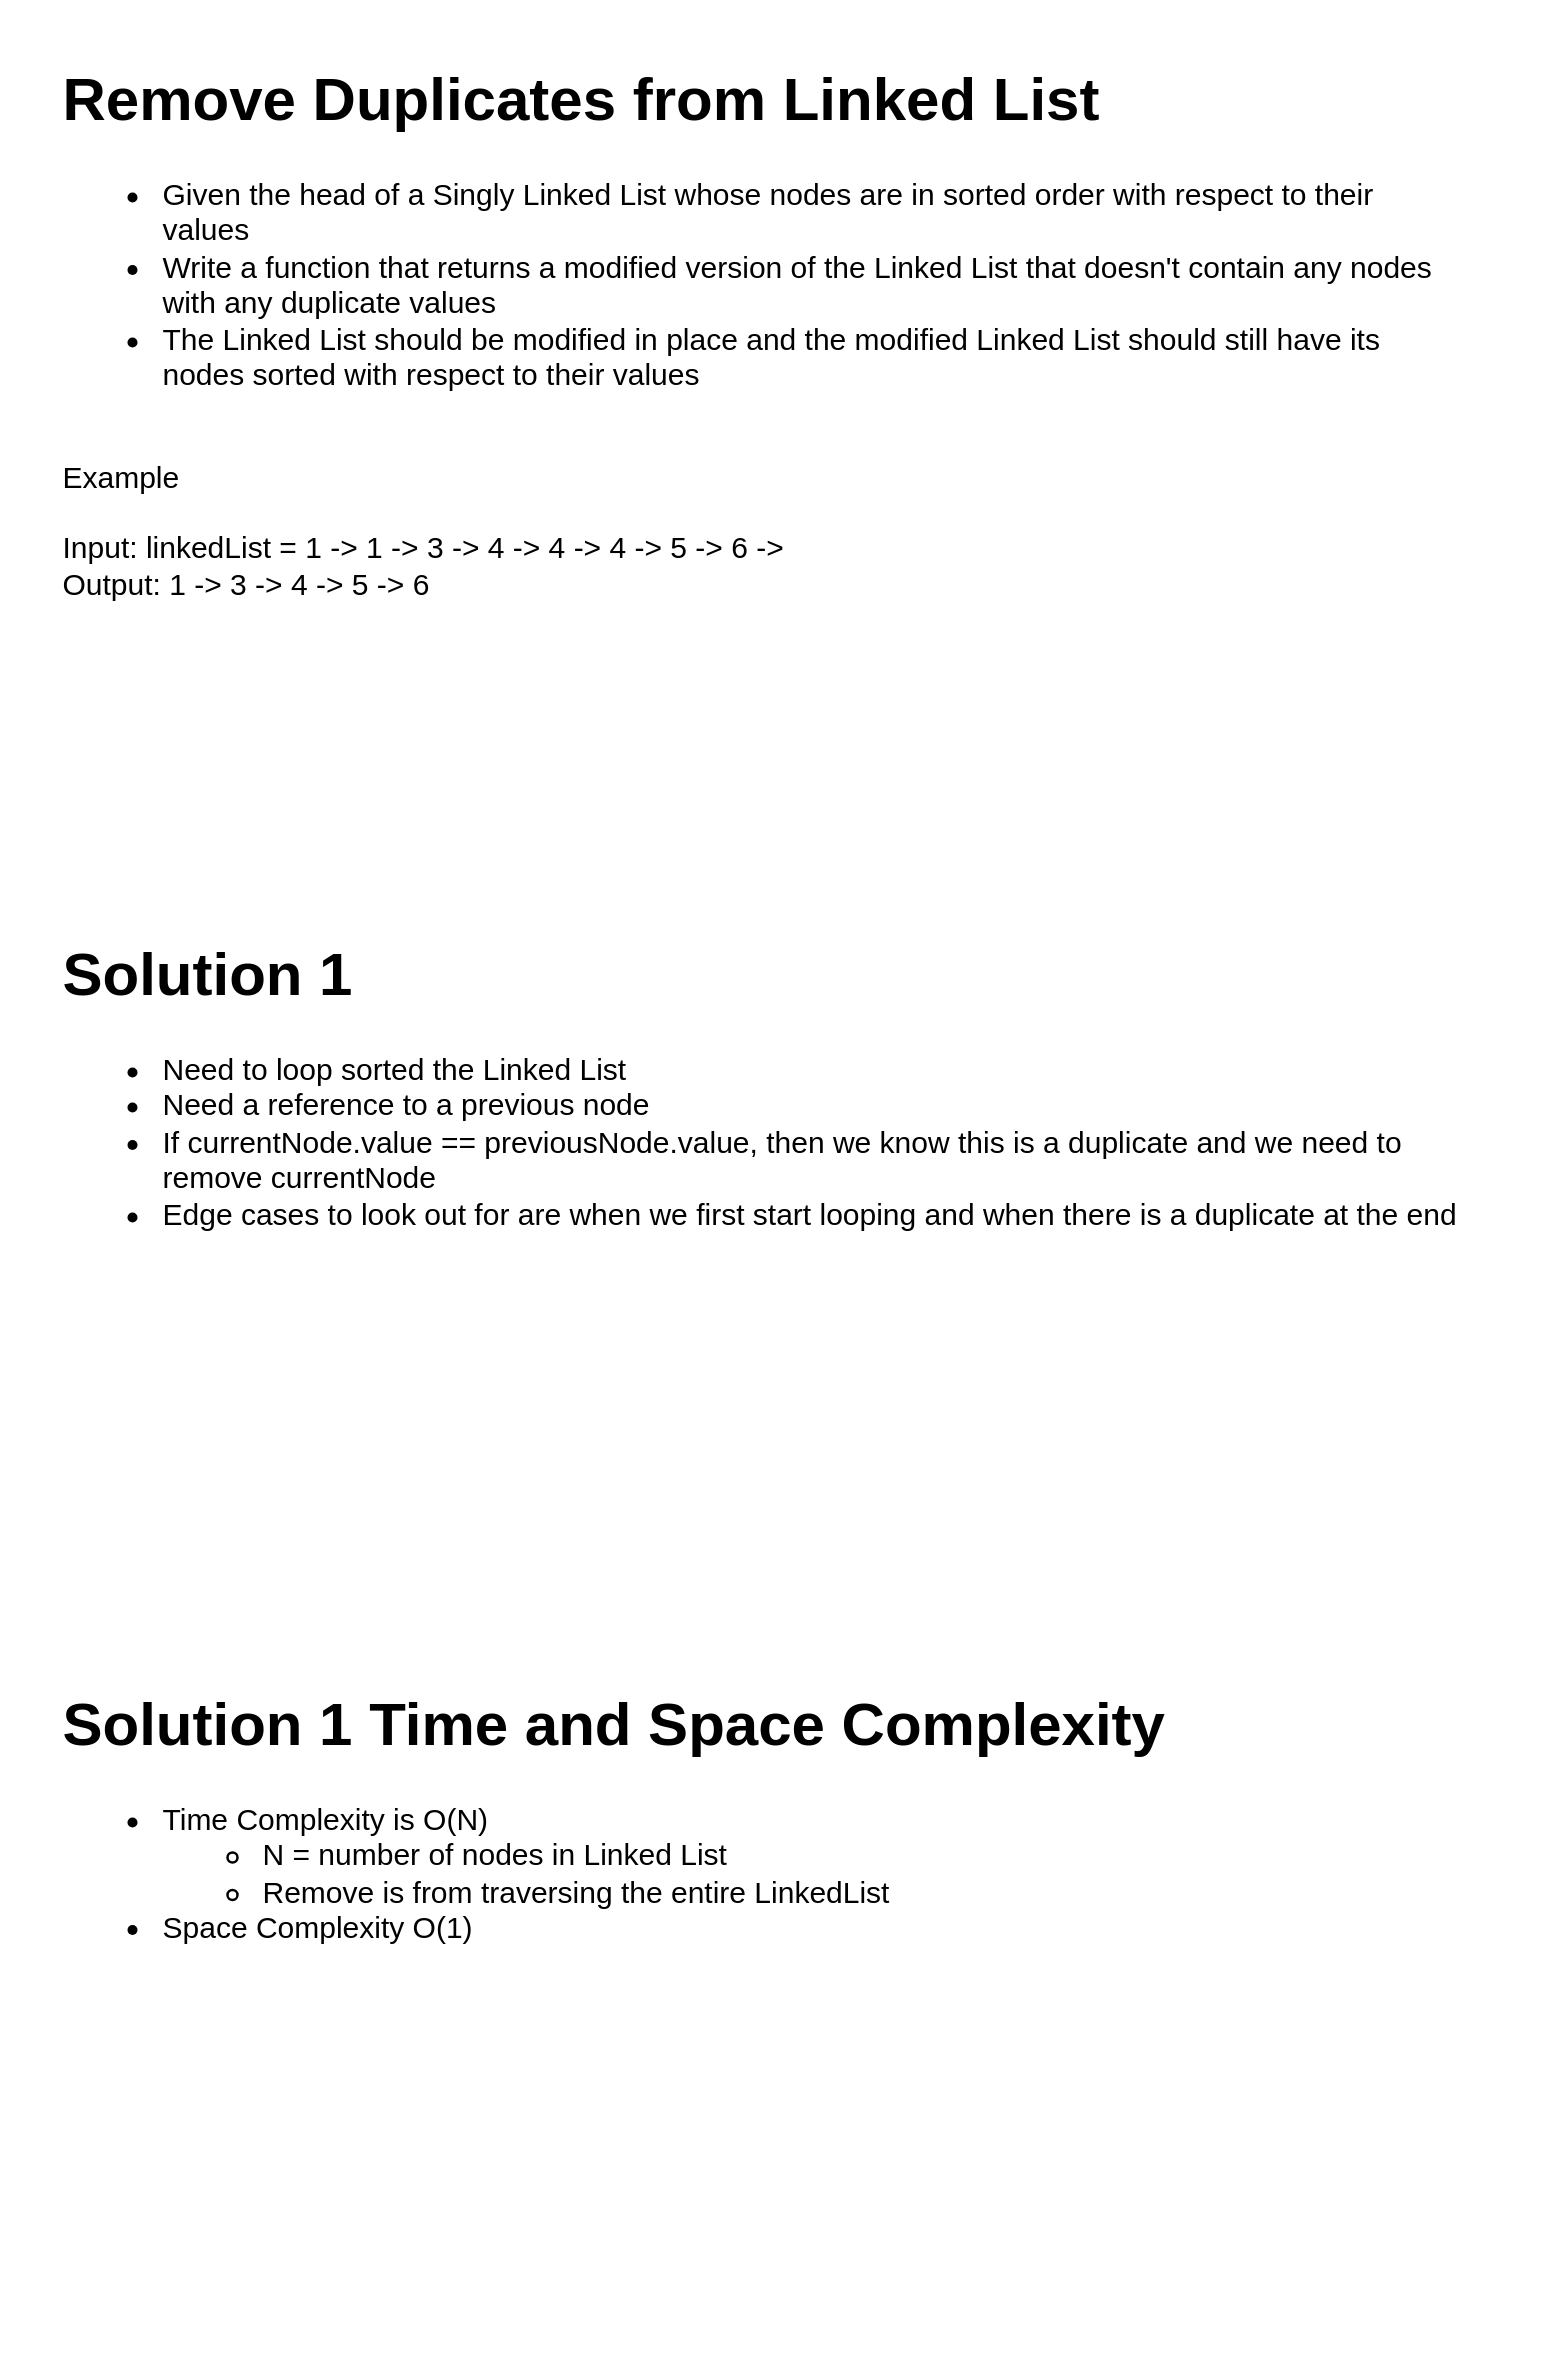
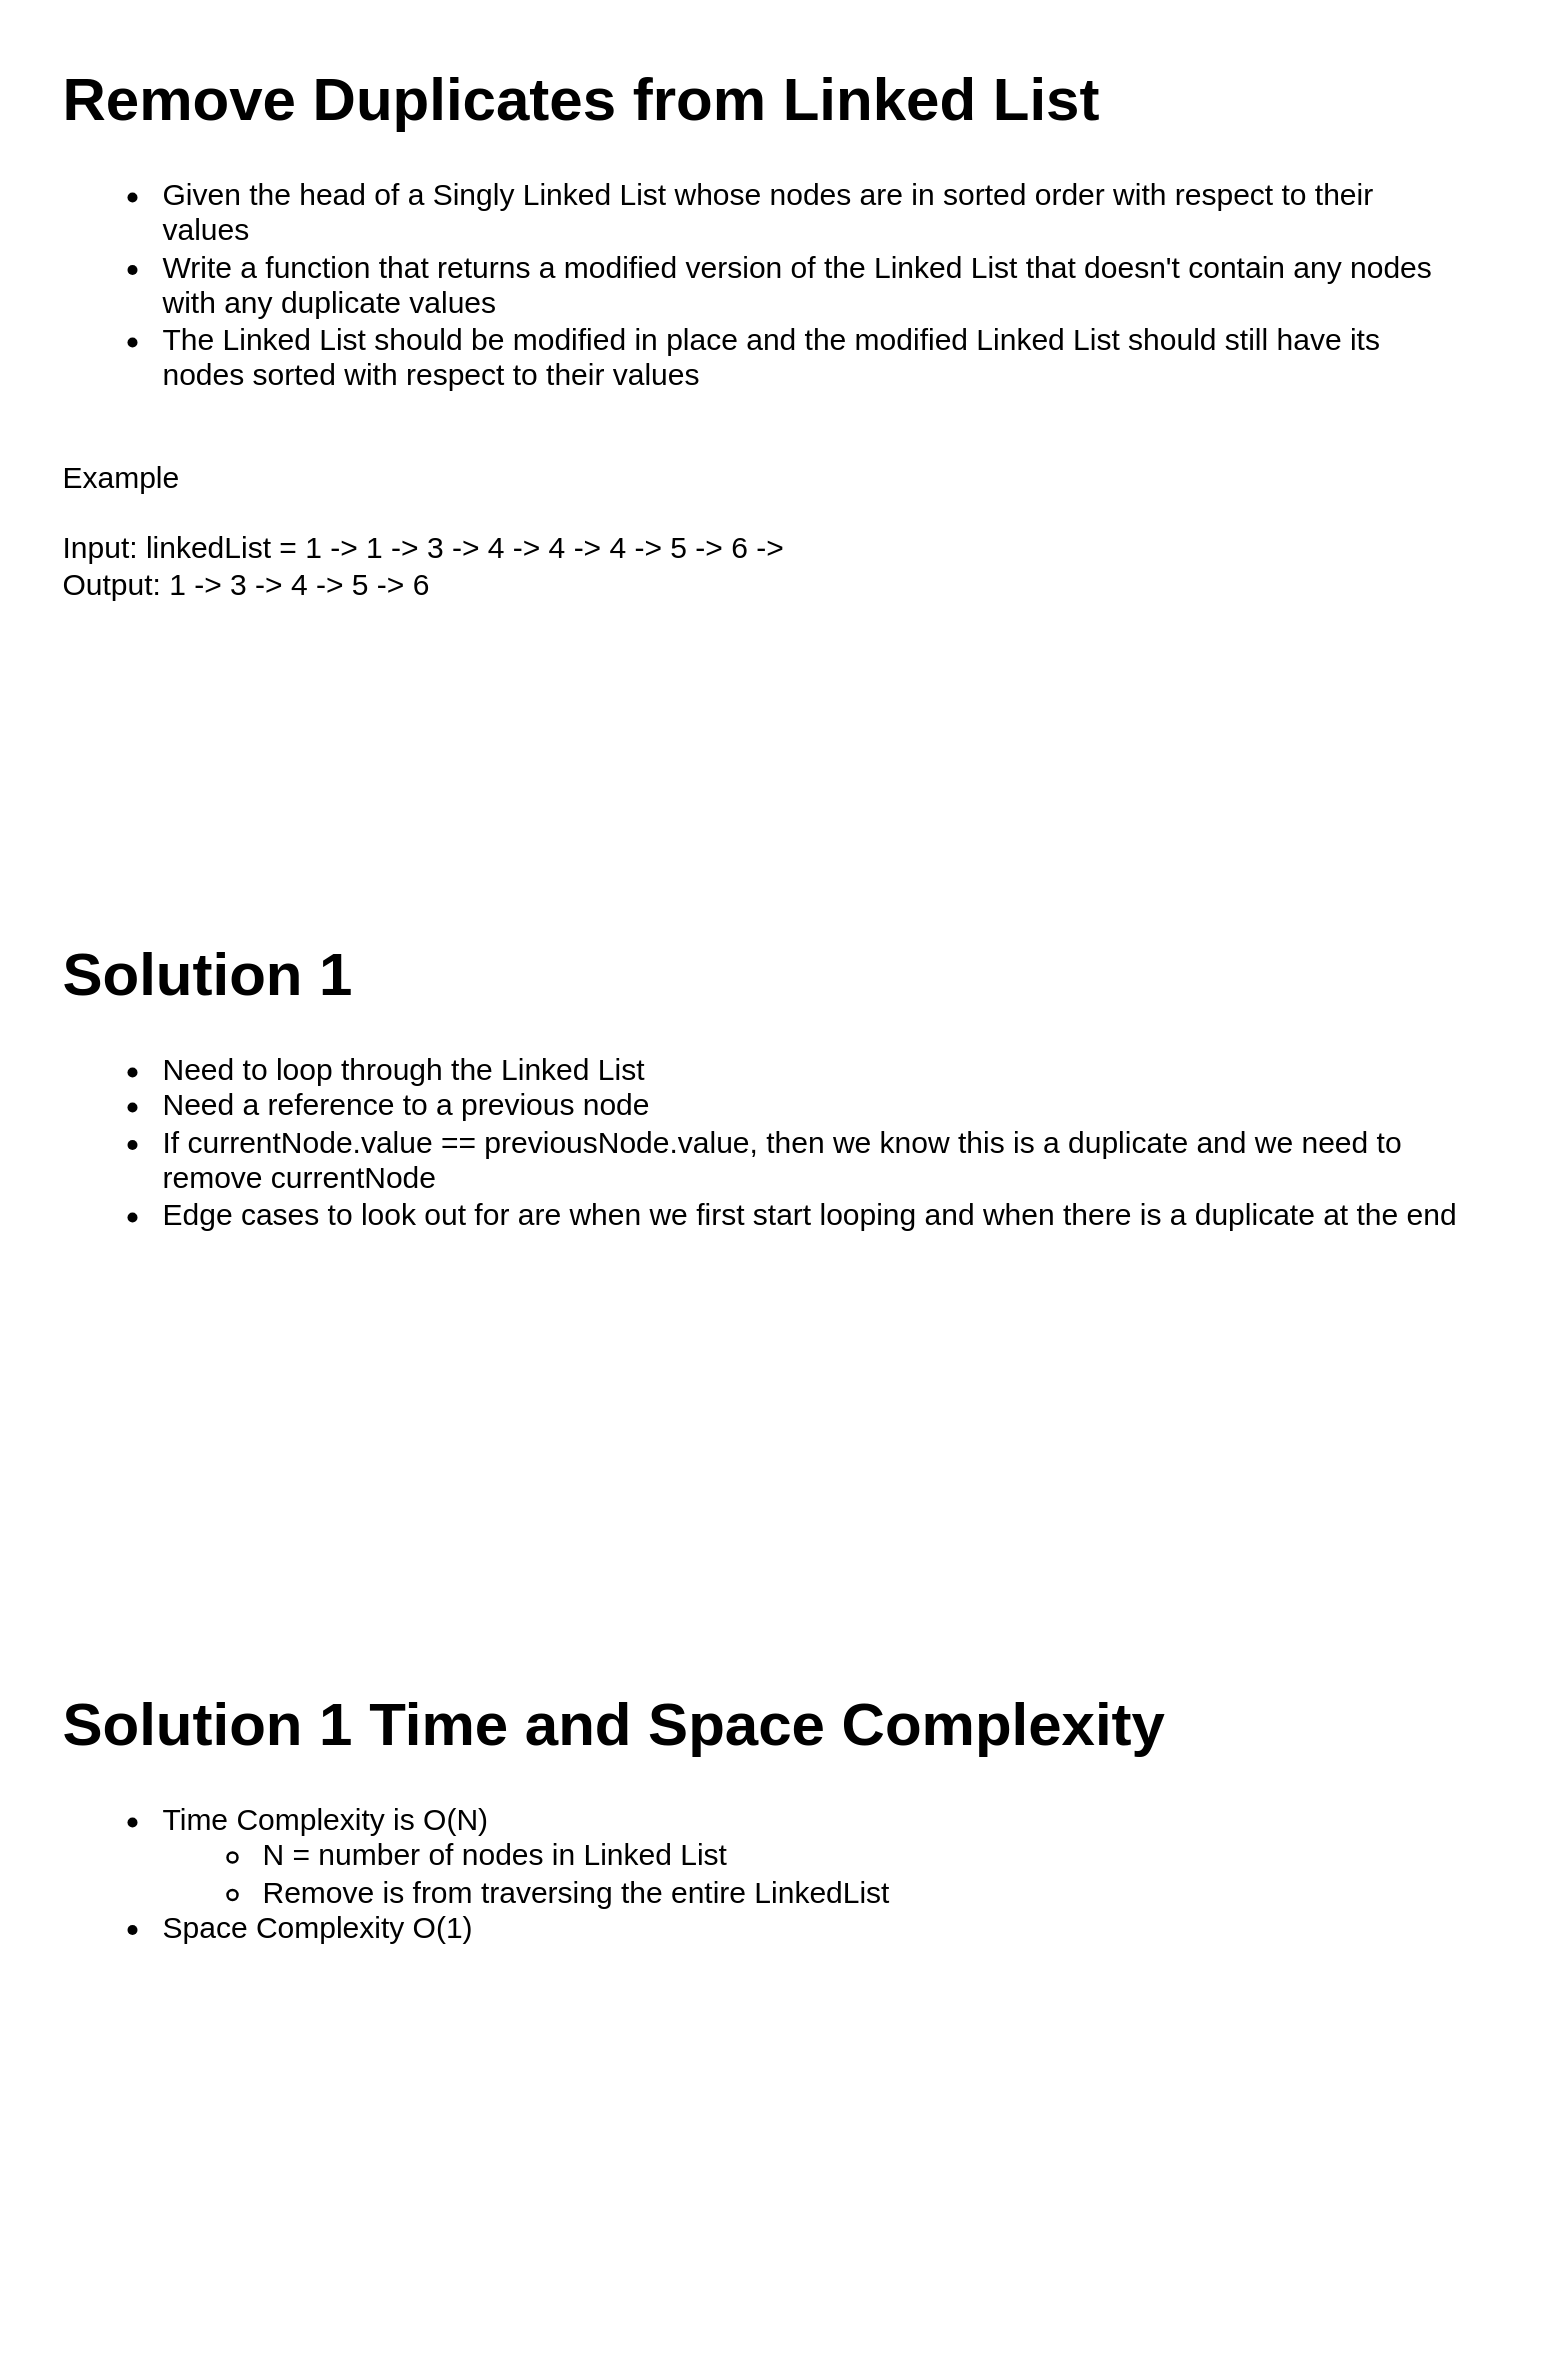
(779, 1027) -> (779, 1027)
